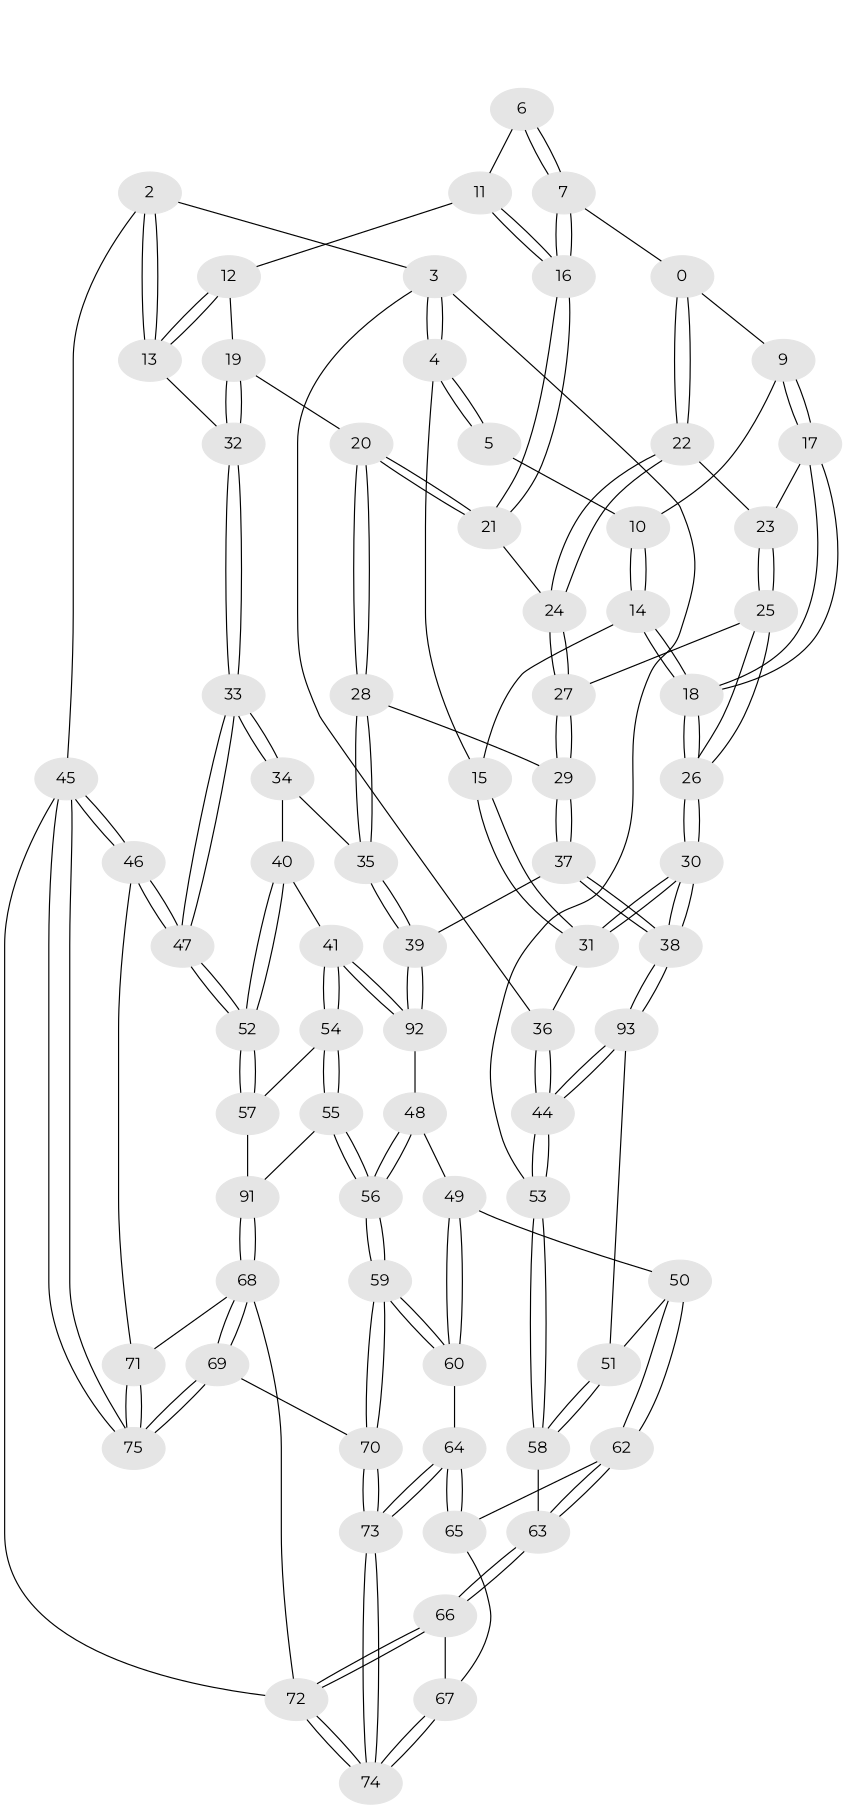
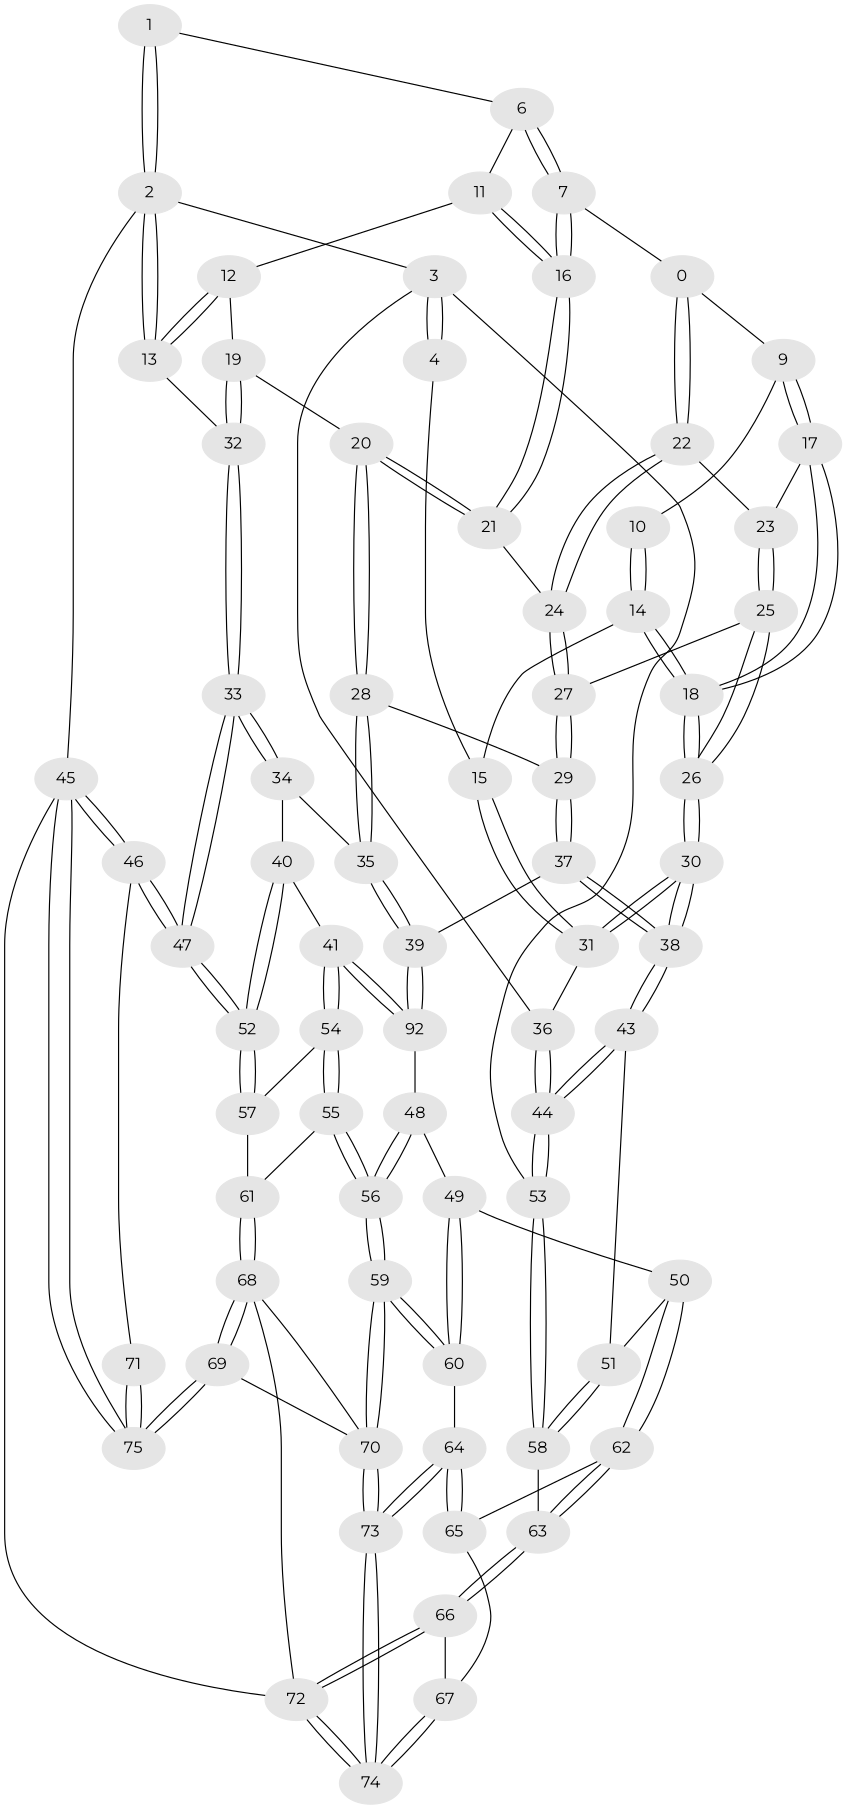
none -> (150, 26)
(489, 444) -> none
(627, 1030) -> (627, 1030)
(248, 1197) -> (248, 1197)
(191, 1323) -> (312, 1363)
